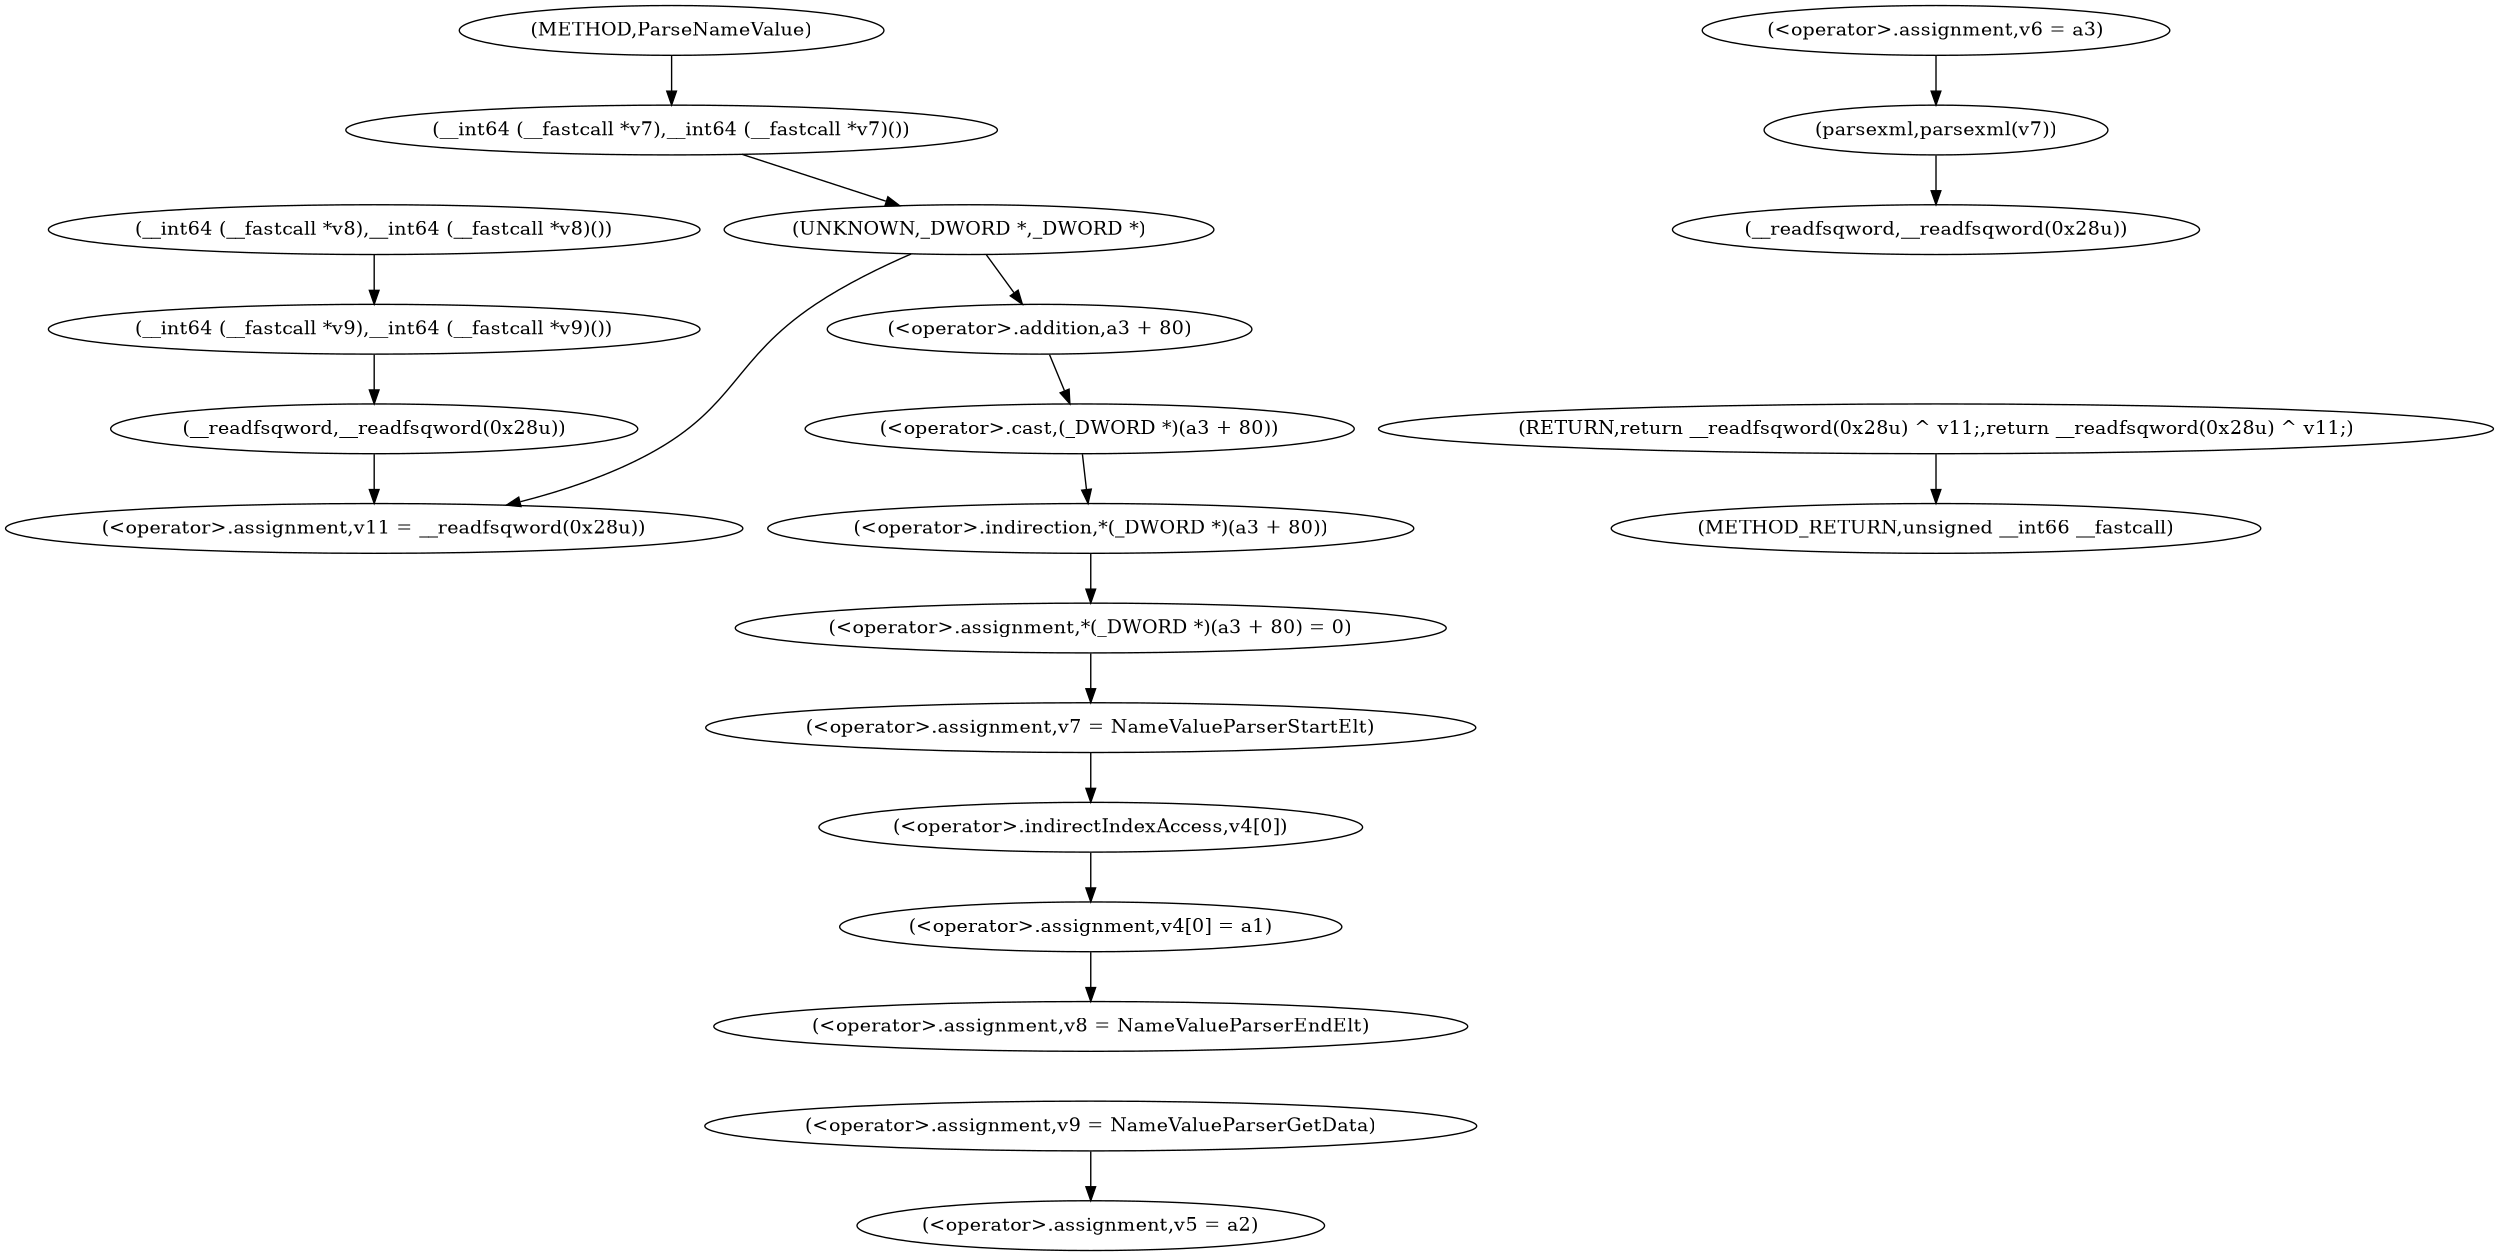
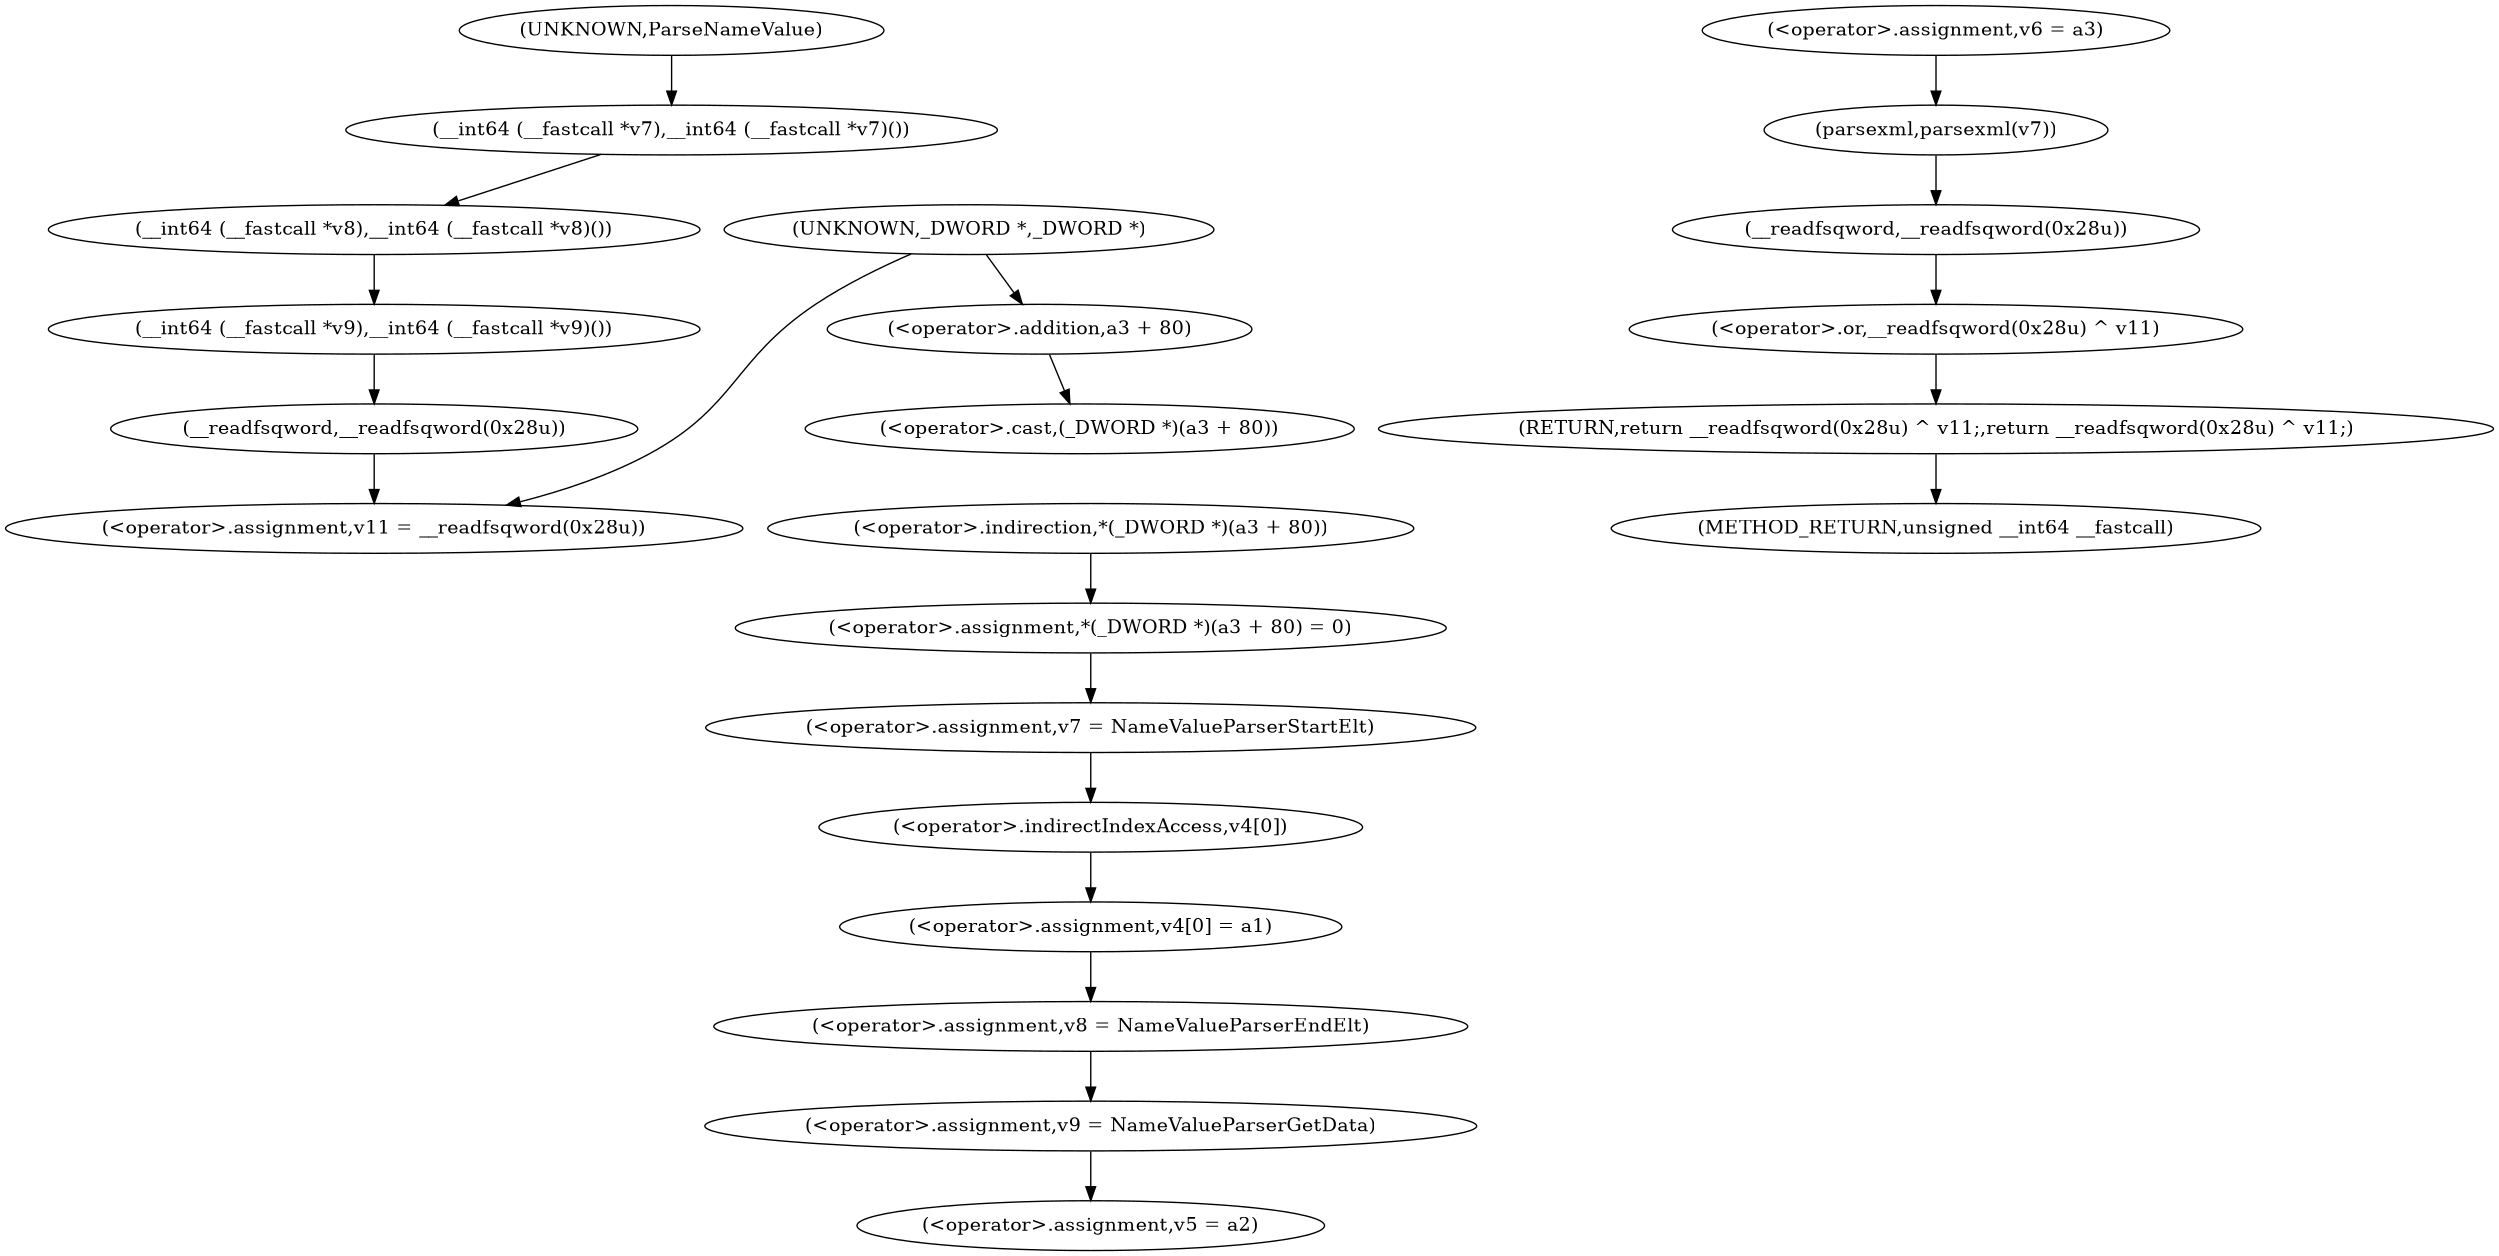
(672, 30) -> (672, 30)
(814, 178) -> (530, 178)
none -> (1936, 329)
(1084, 472) -> none
(1936, 528) -> (1936, 528)
none -> (1091, 1069)
